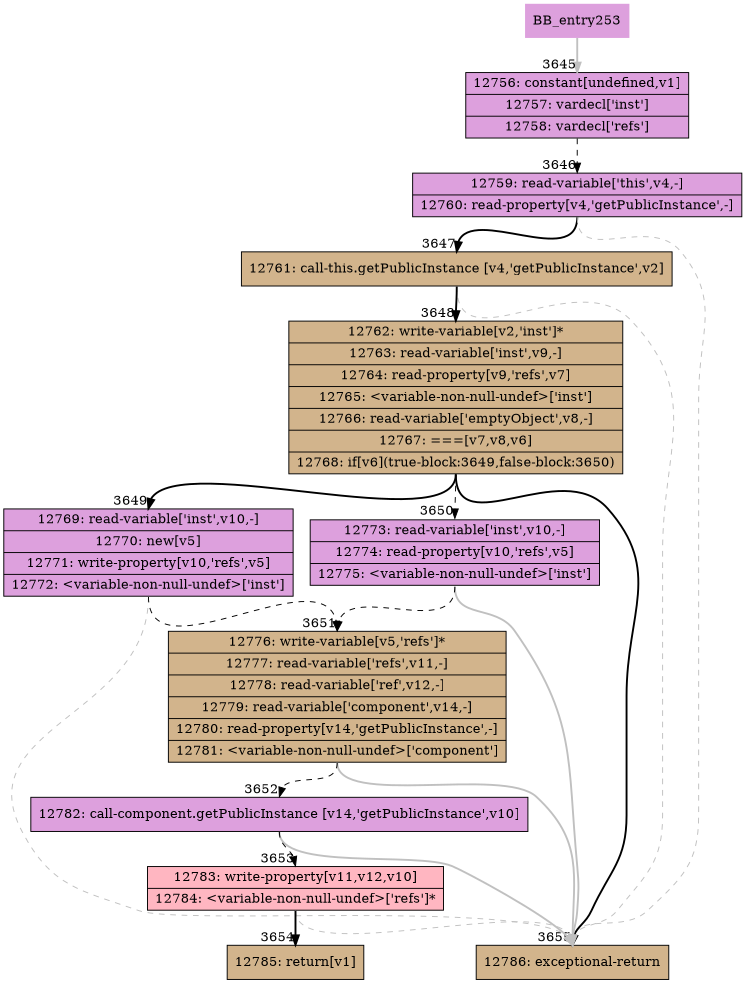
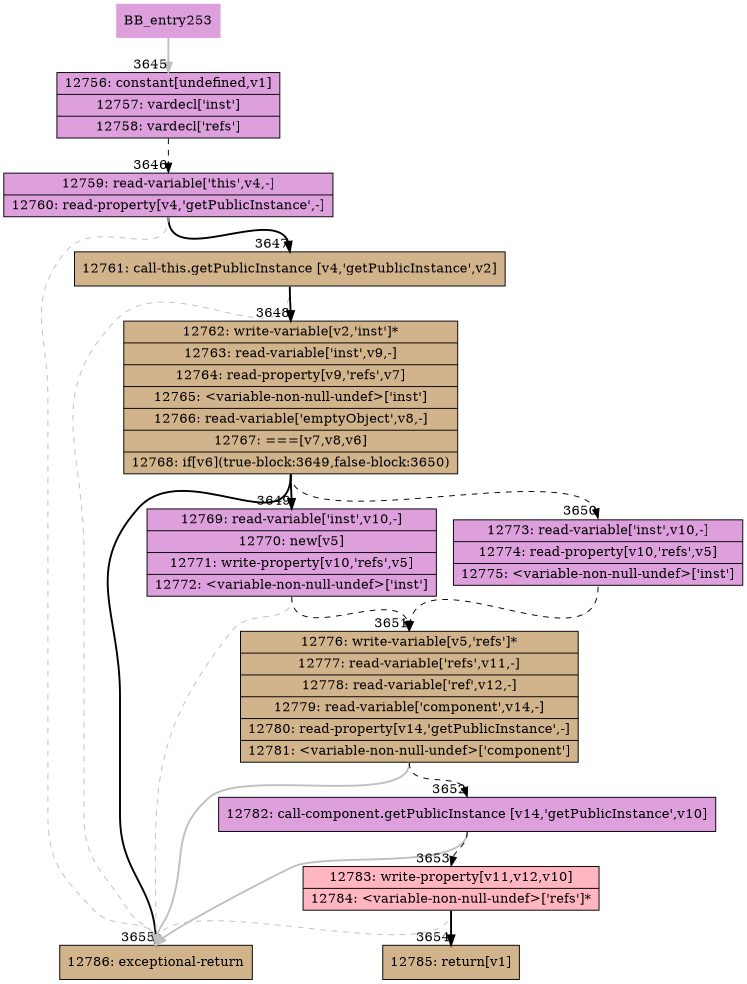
(565, 738) -> none
